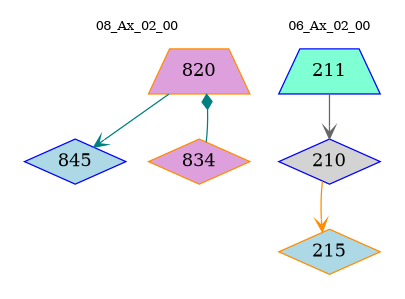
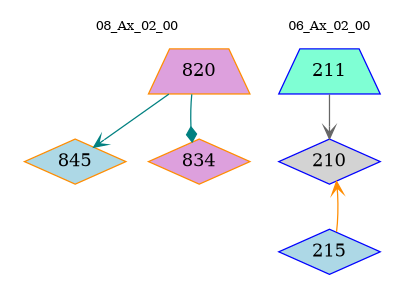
(207, 126) -> (191, 111)
(75, 162) -> (75, 162)
(321, 200) -> (338, 213)
(329, 252) -> (329, 252)
